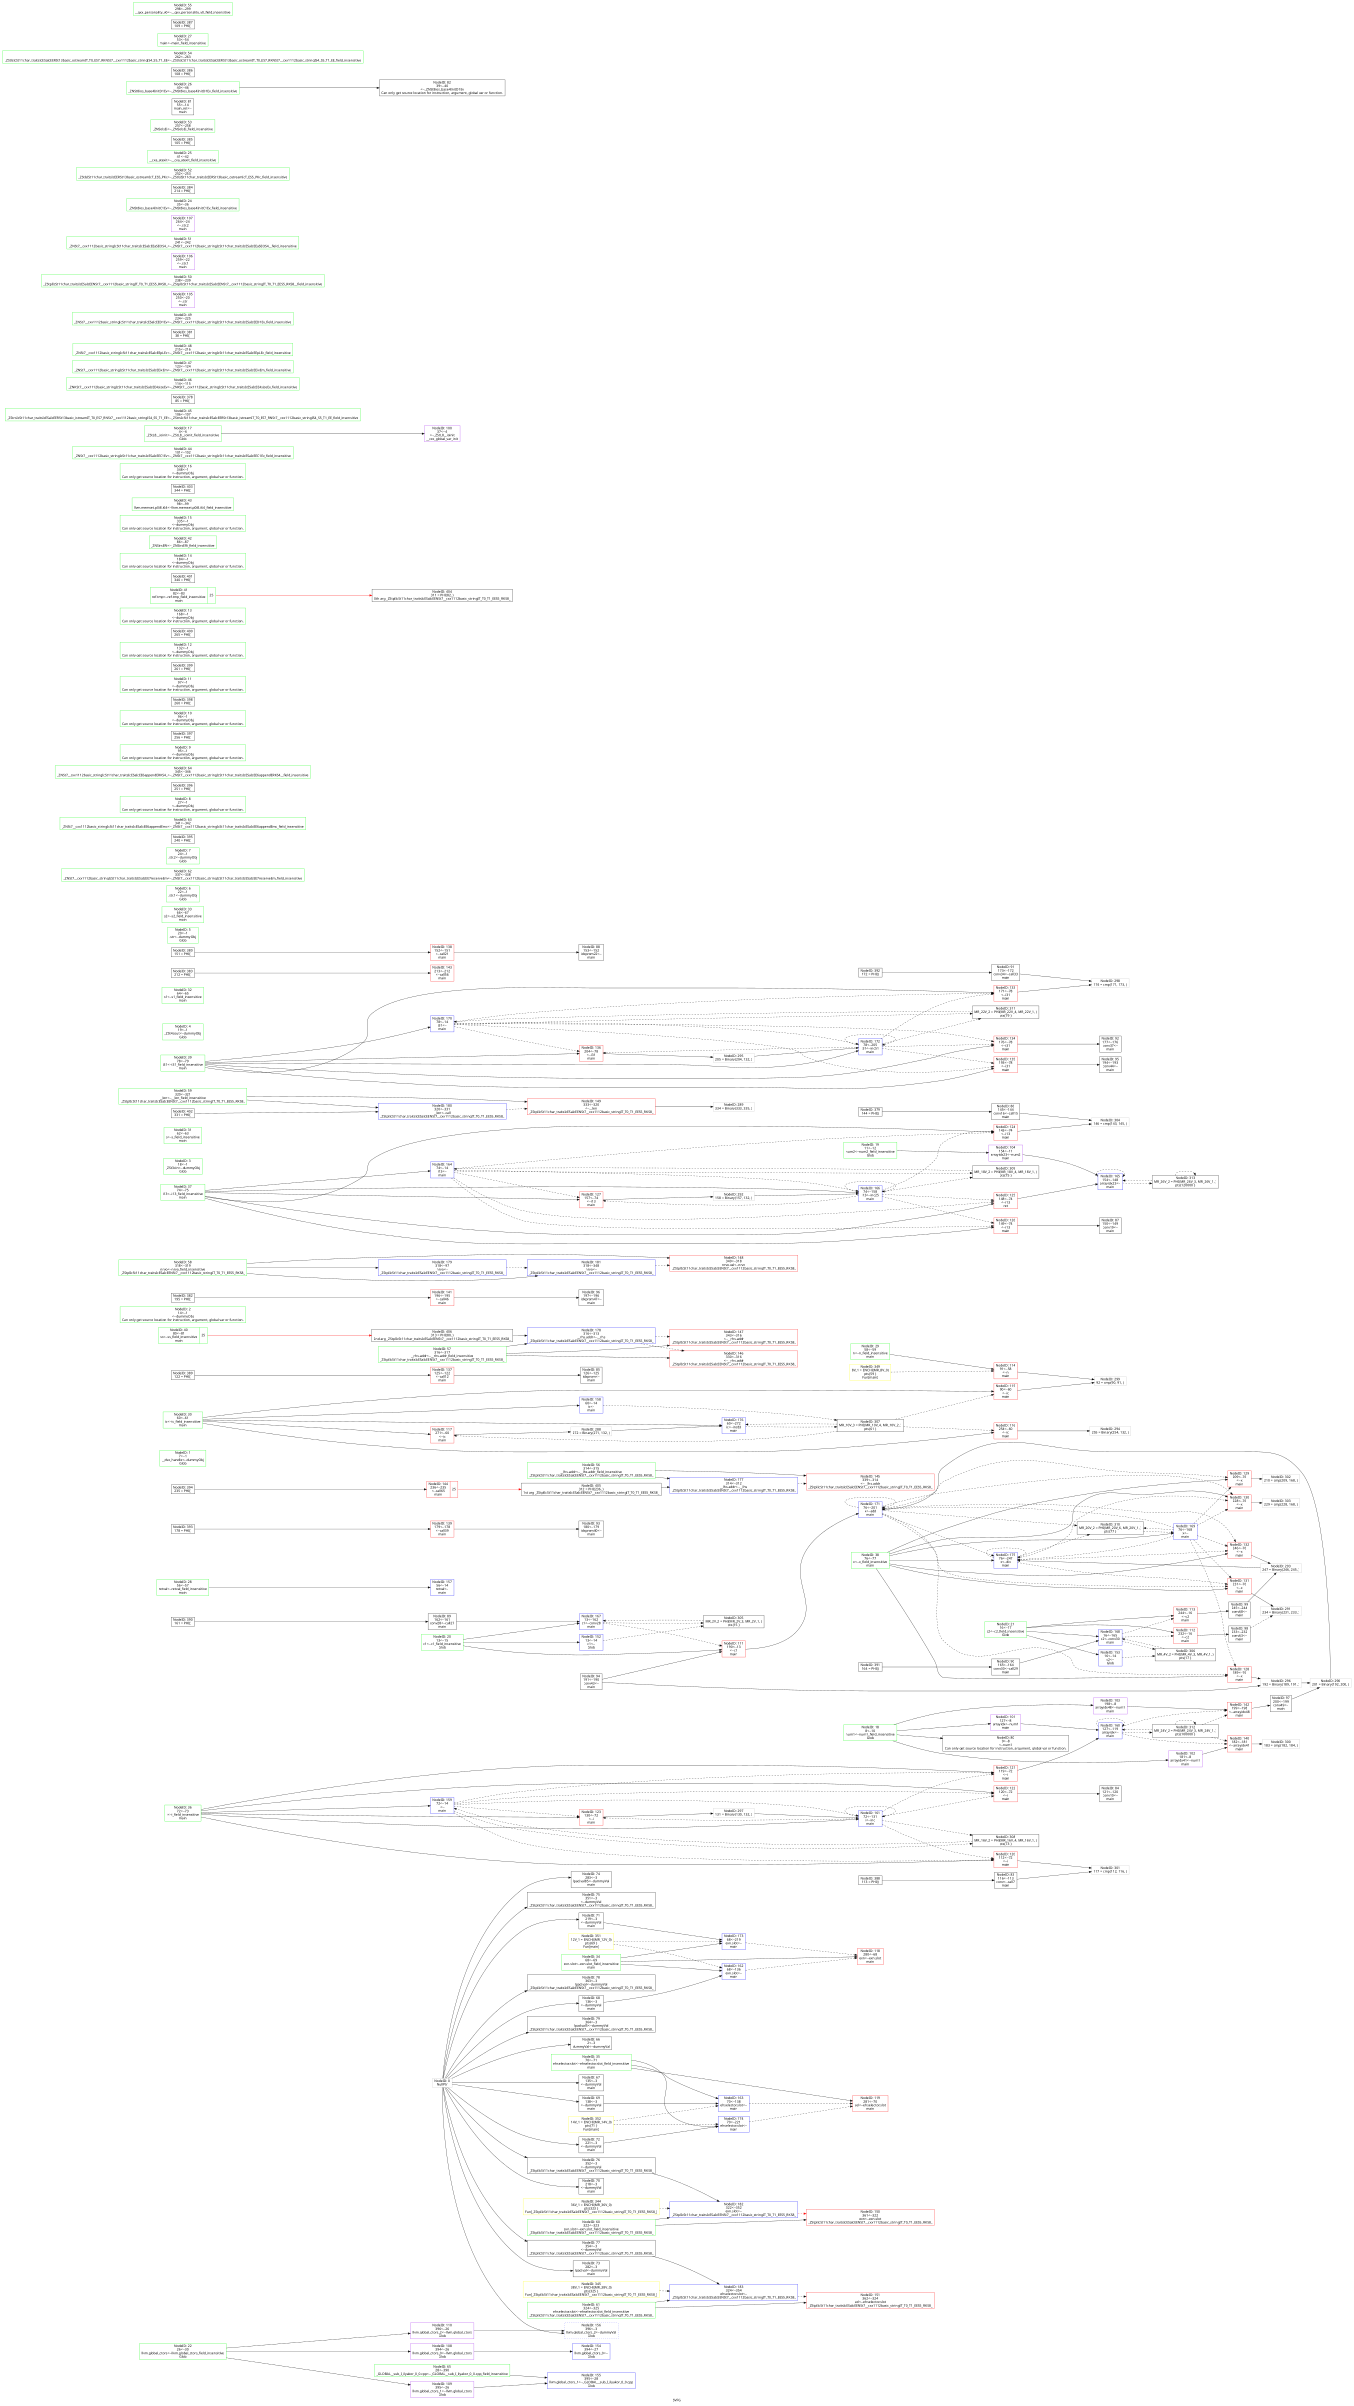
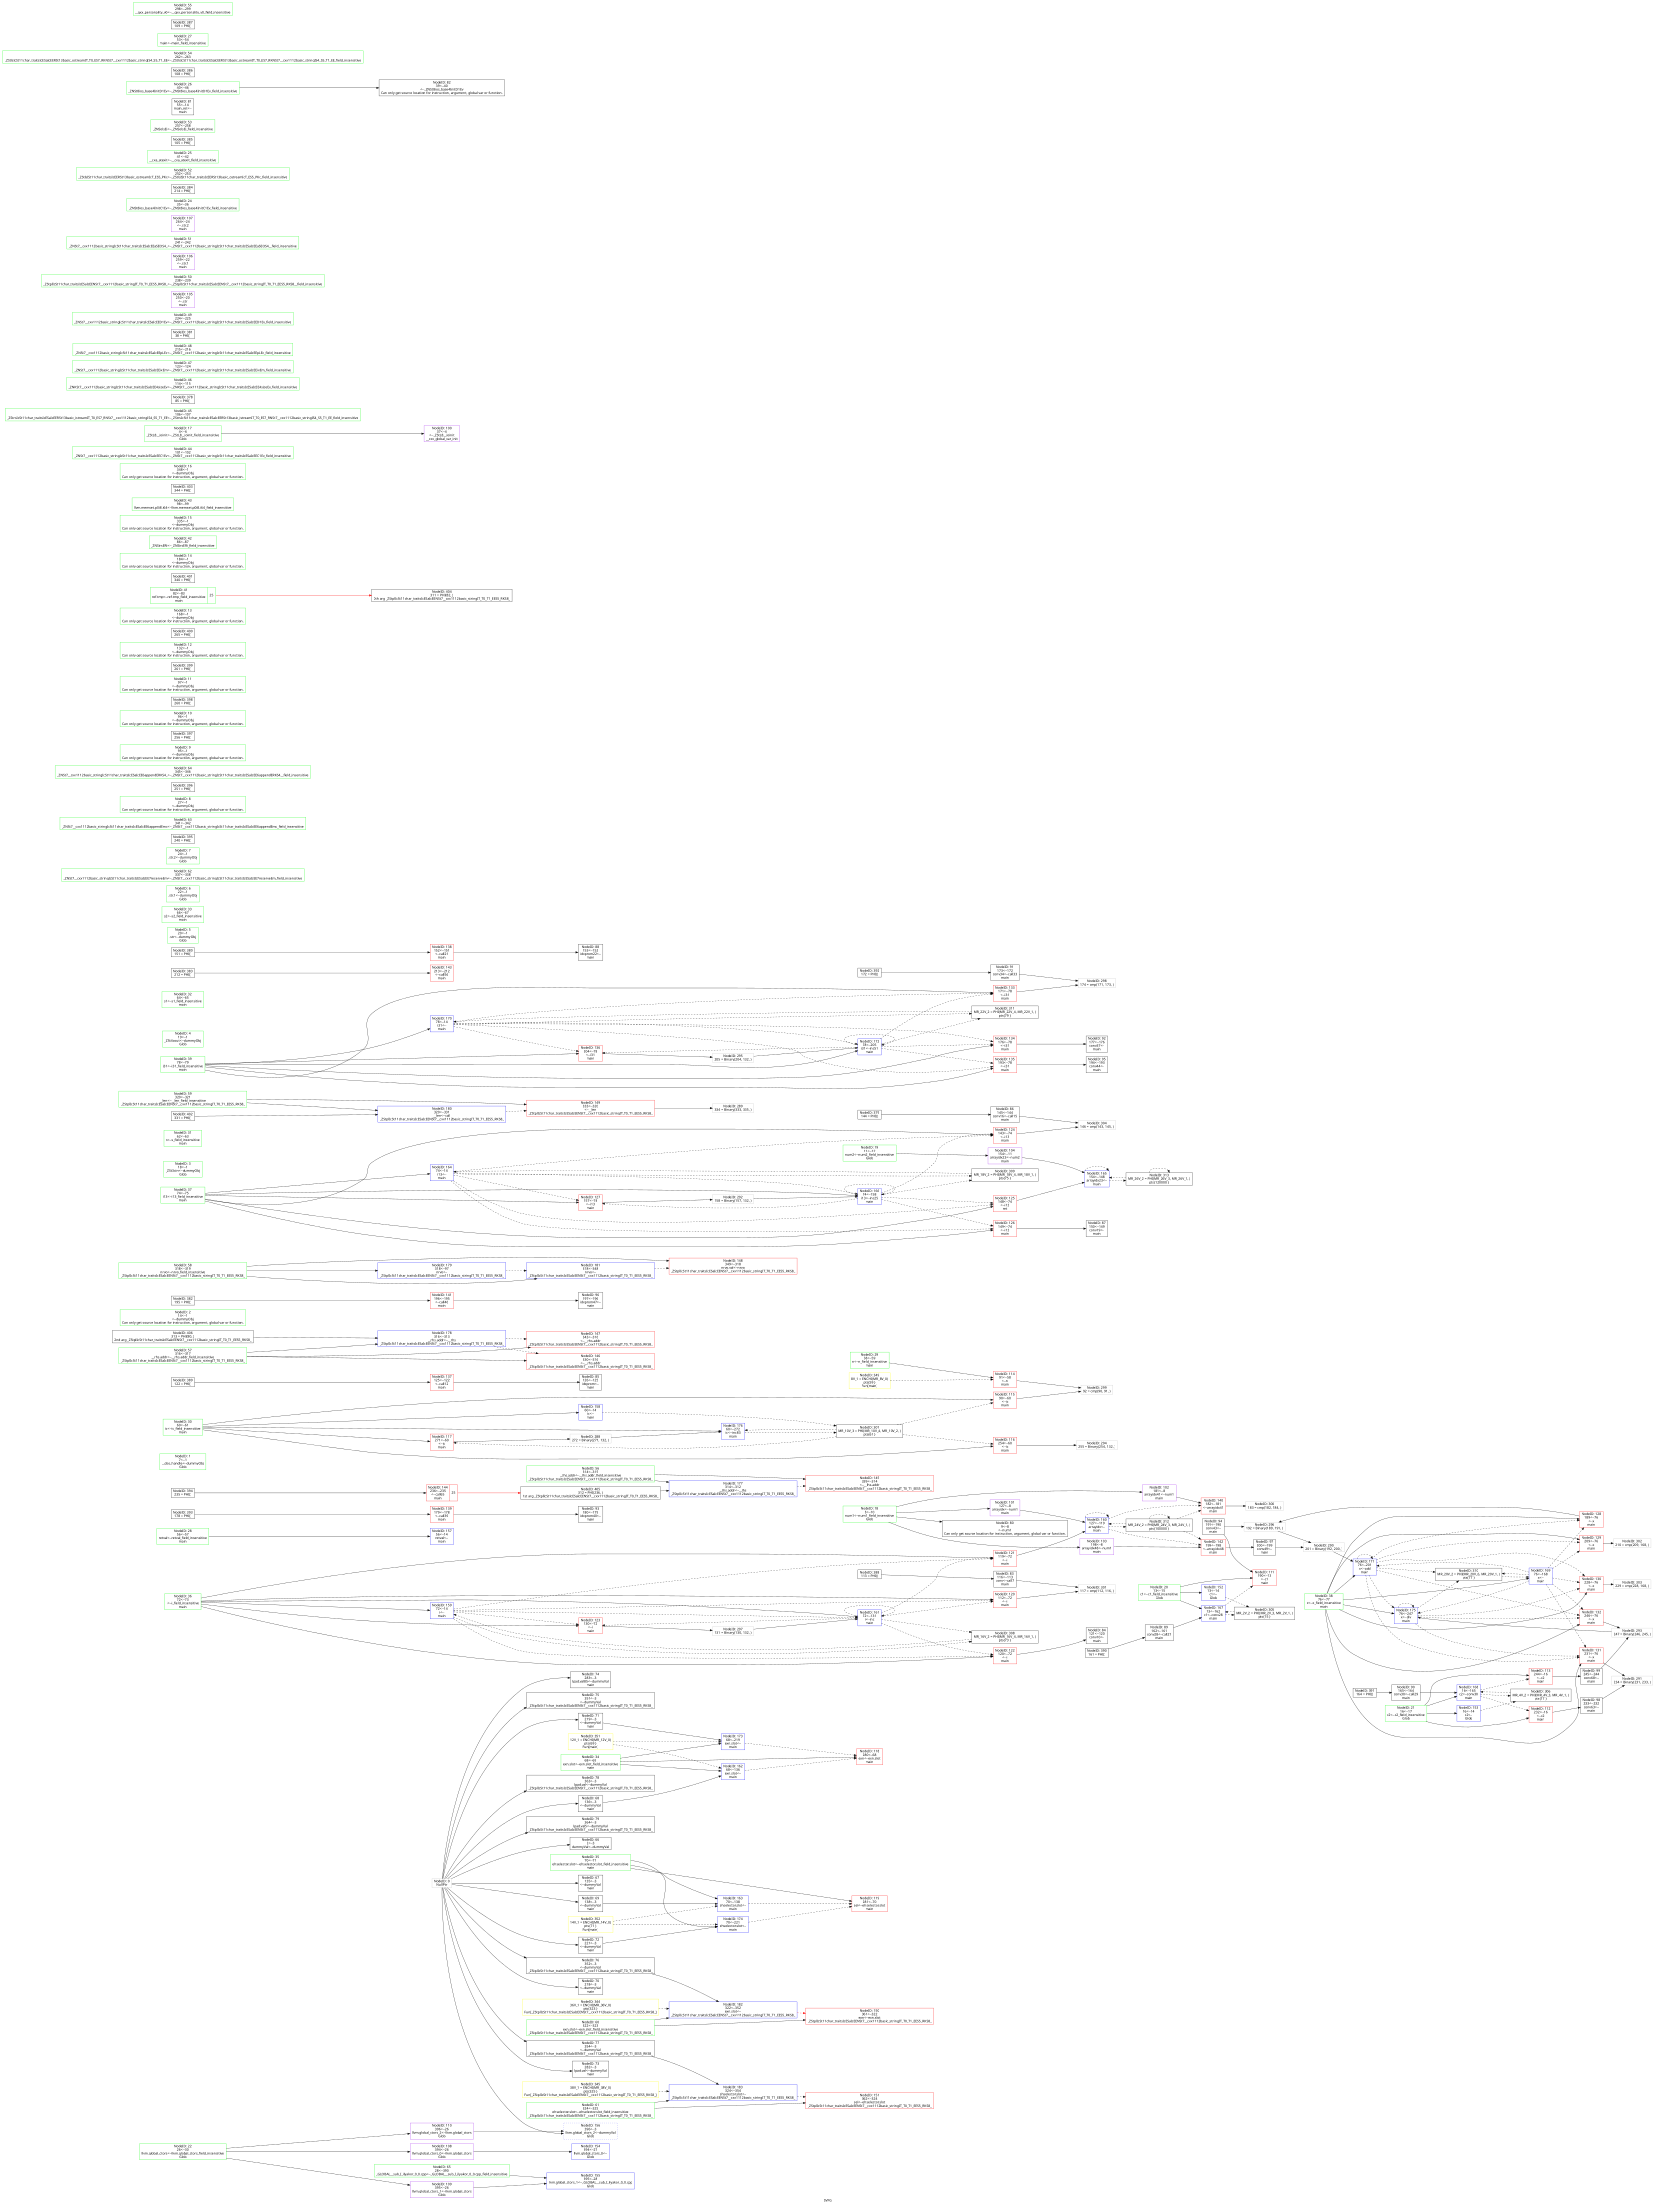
(183, 1336) -> none
(803, 1588) -> (1343, 1585)
(1260, 1622) -> (1612, 1693)
